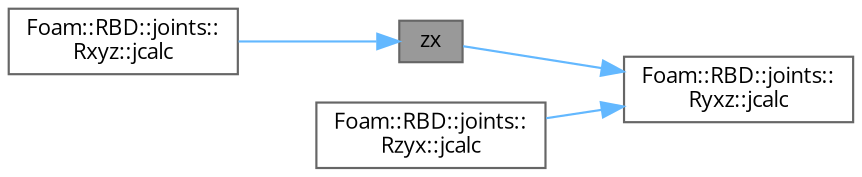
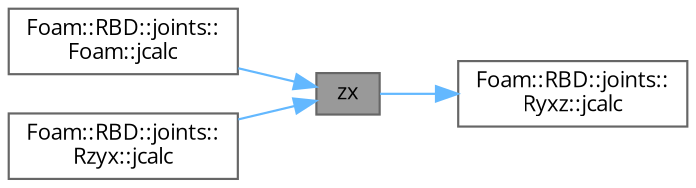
(123, 41) -> (123, 41)
(574, 114) -> (267, 113)
